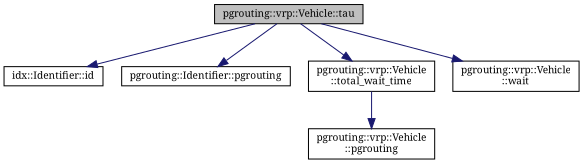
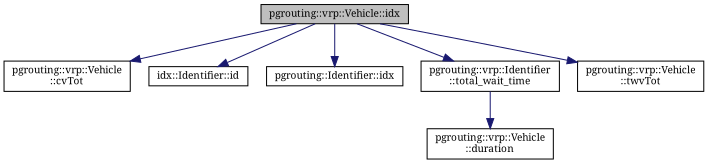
(289, 14) -> (335, 14)
none -> (67, 76)
(206, 76) -> (335, 76)
(372, 76) -> (490, 76)
(516, 76) -> (641, 76)
(372, 144) -> (490, 144)
